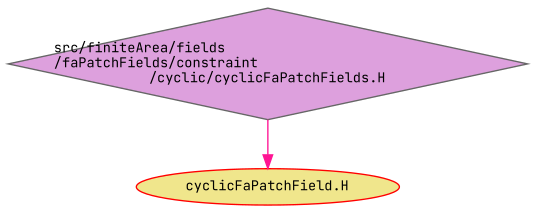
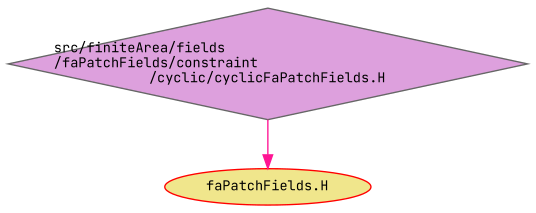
(268, 187) -> (268, 187)
